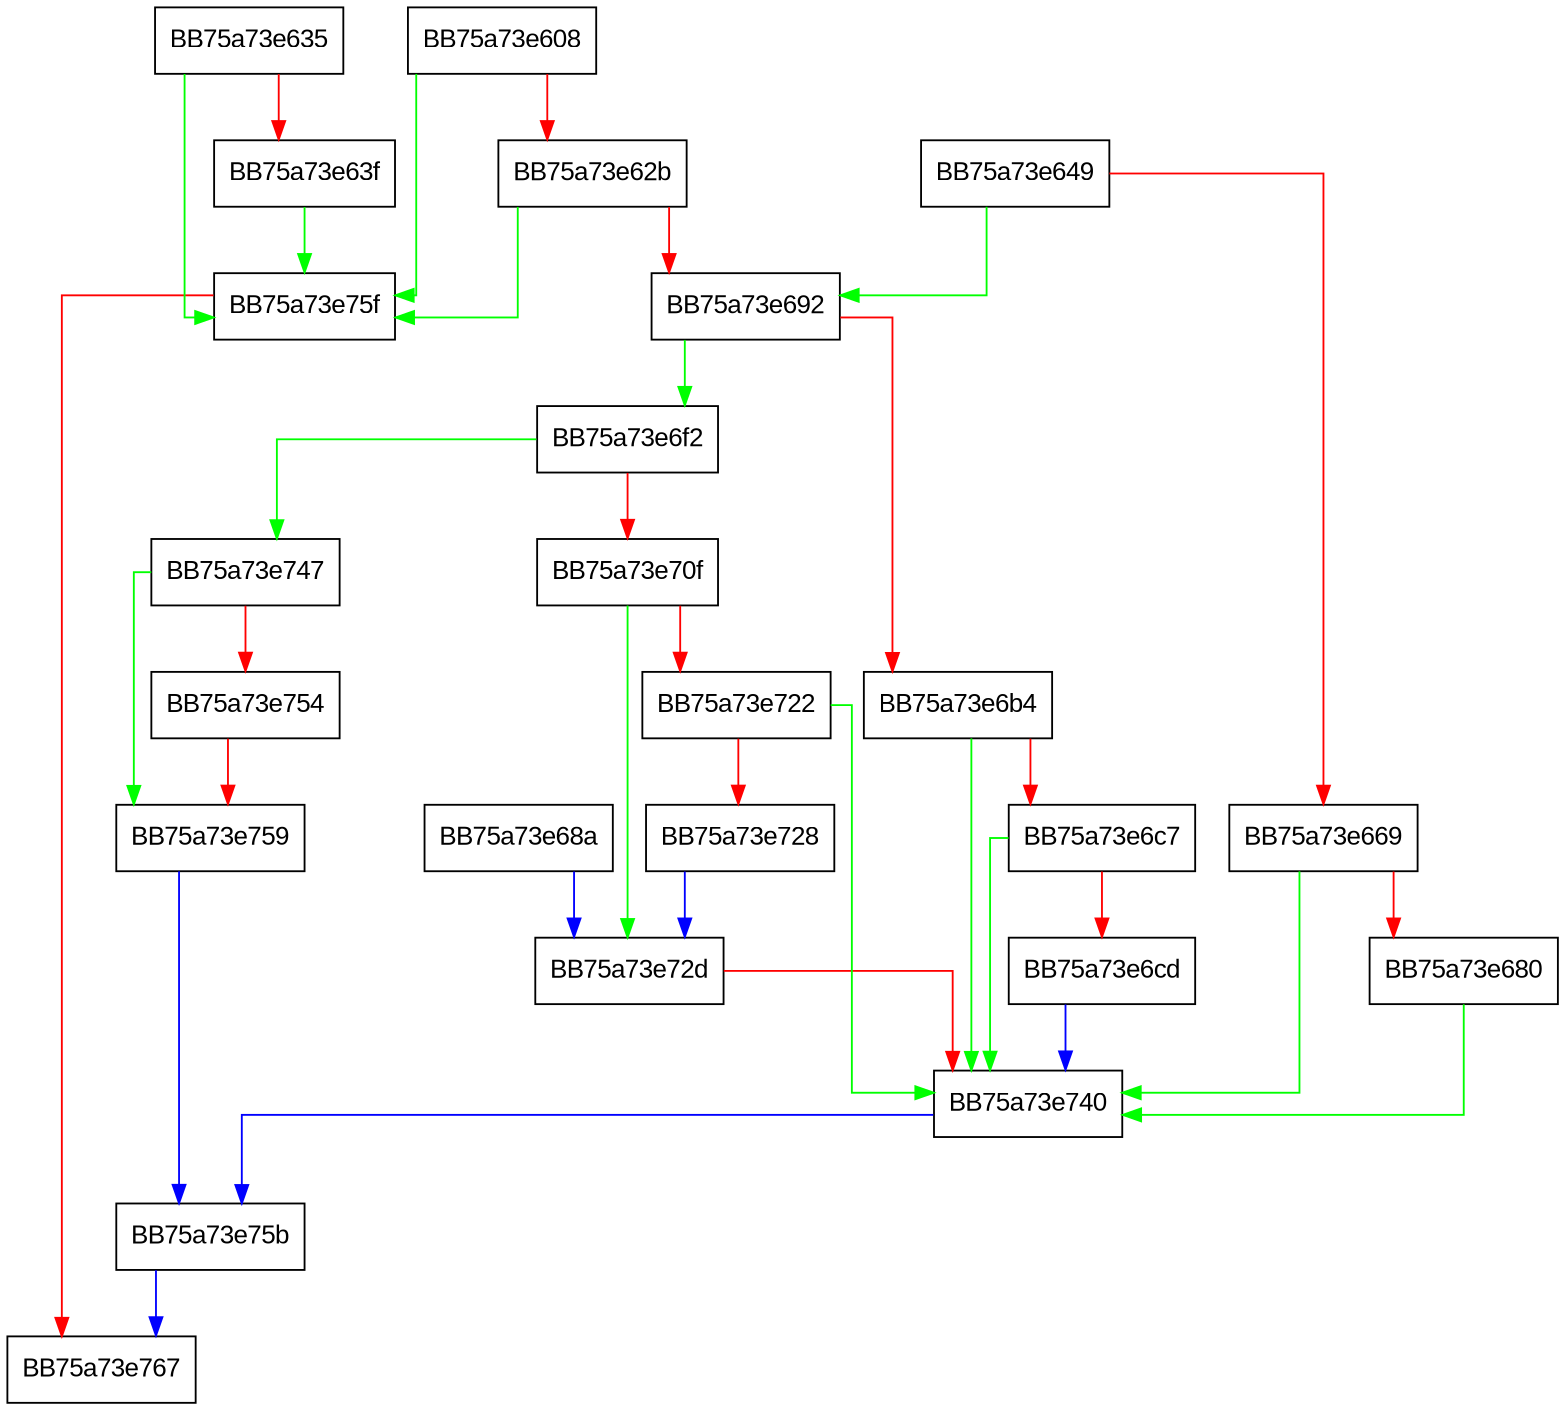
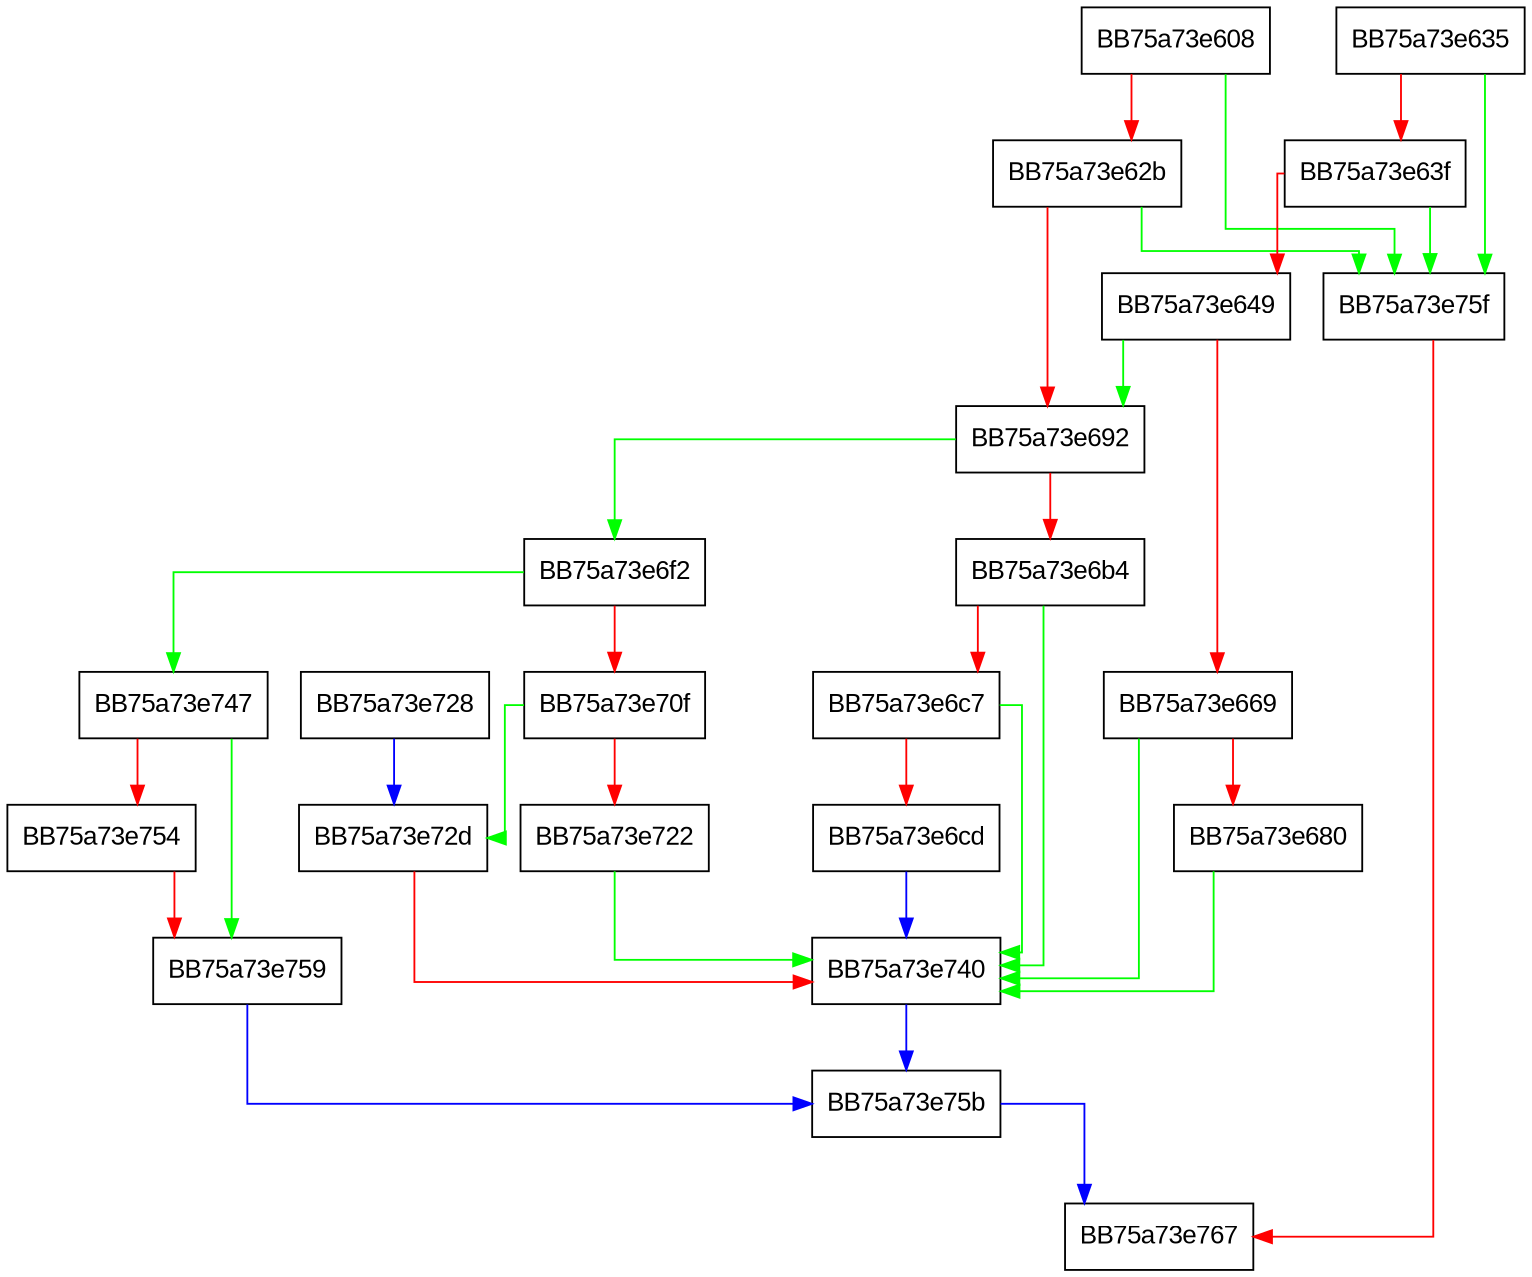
none -> (1277, 210)
(738, 762) -> none
(519, 838) -> none
